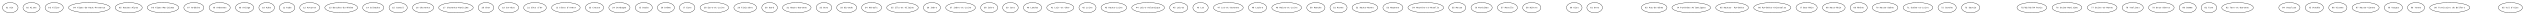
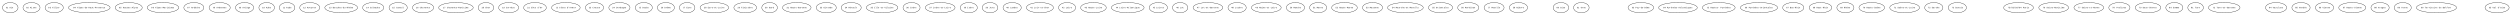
(824, 8) -> none
(1457, 8) -> (1441, 8)
